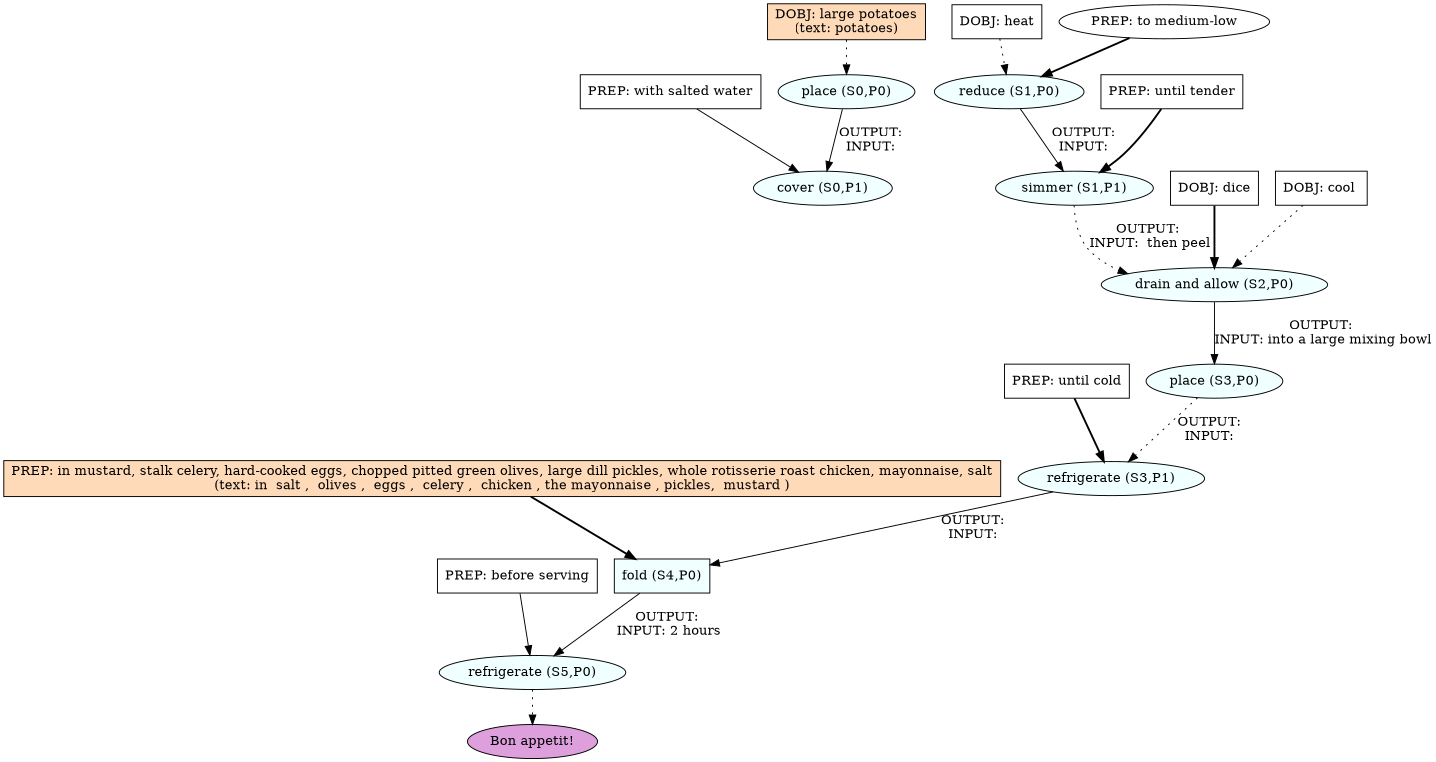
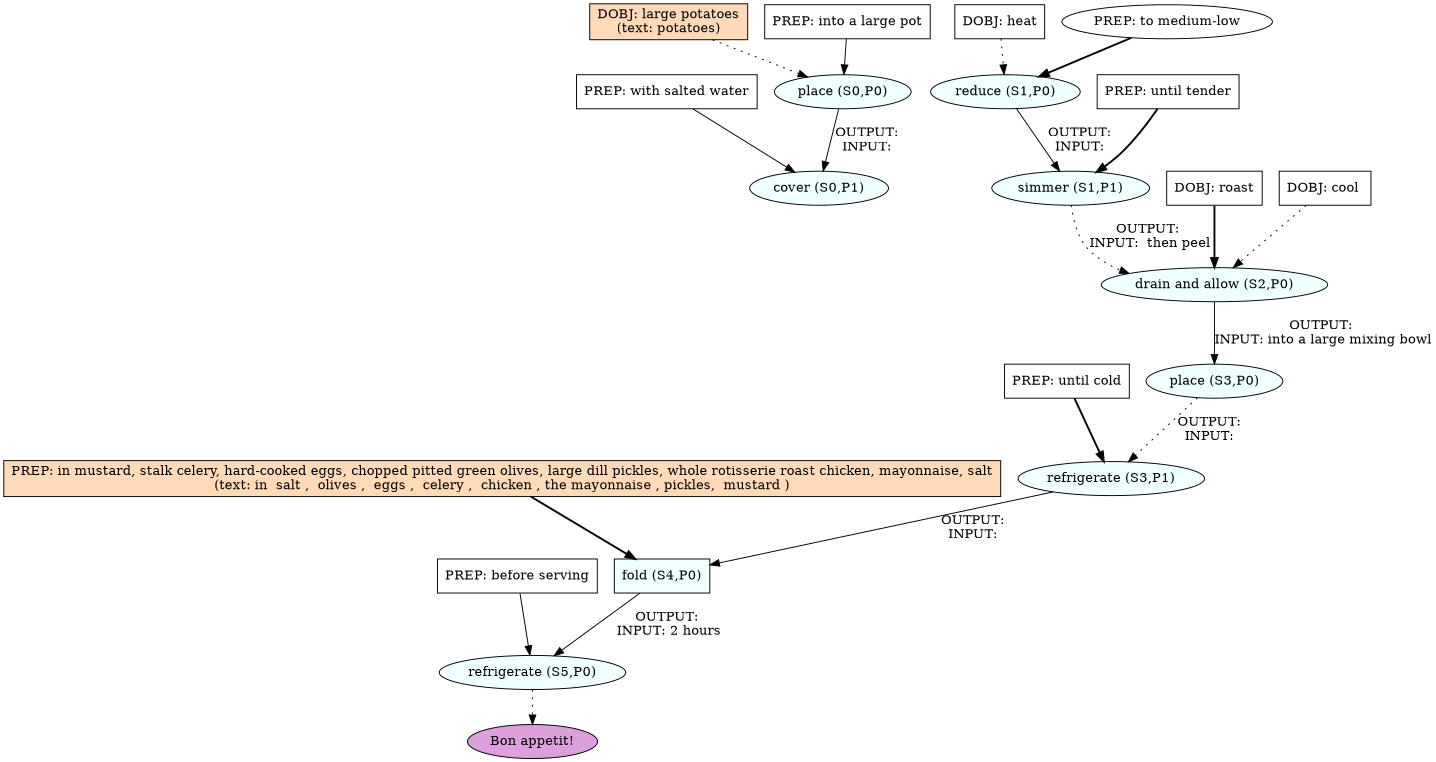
none -> (847, 22)
(1214, 188) -> (1214, 188)
